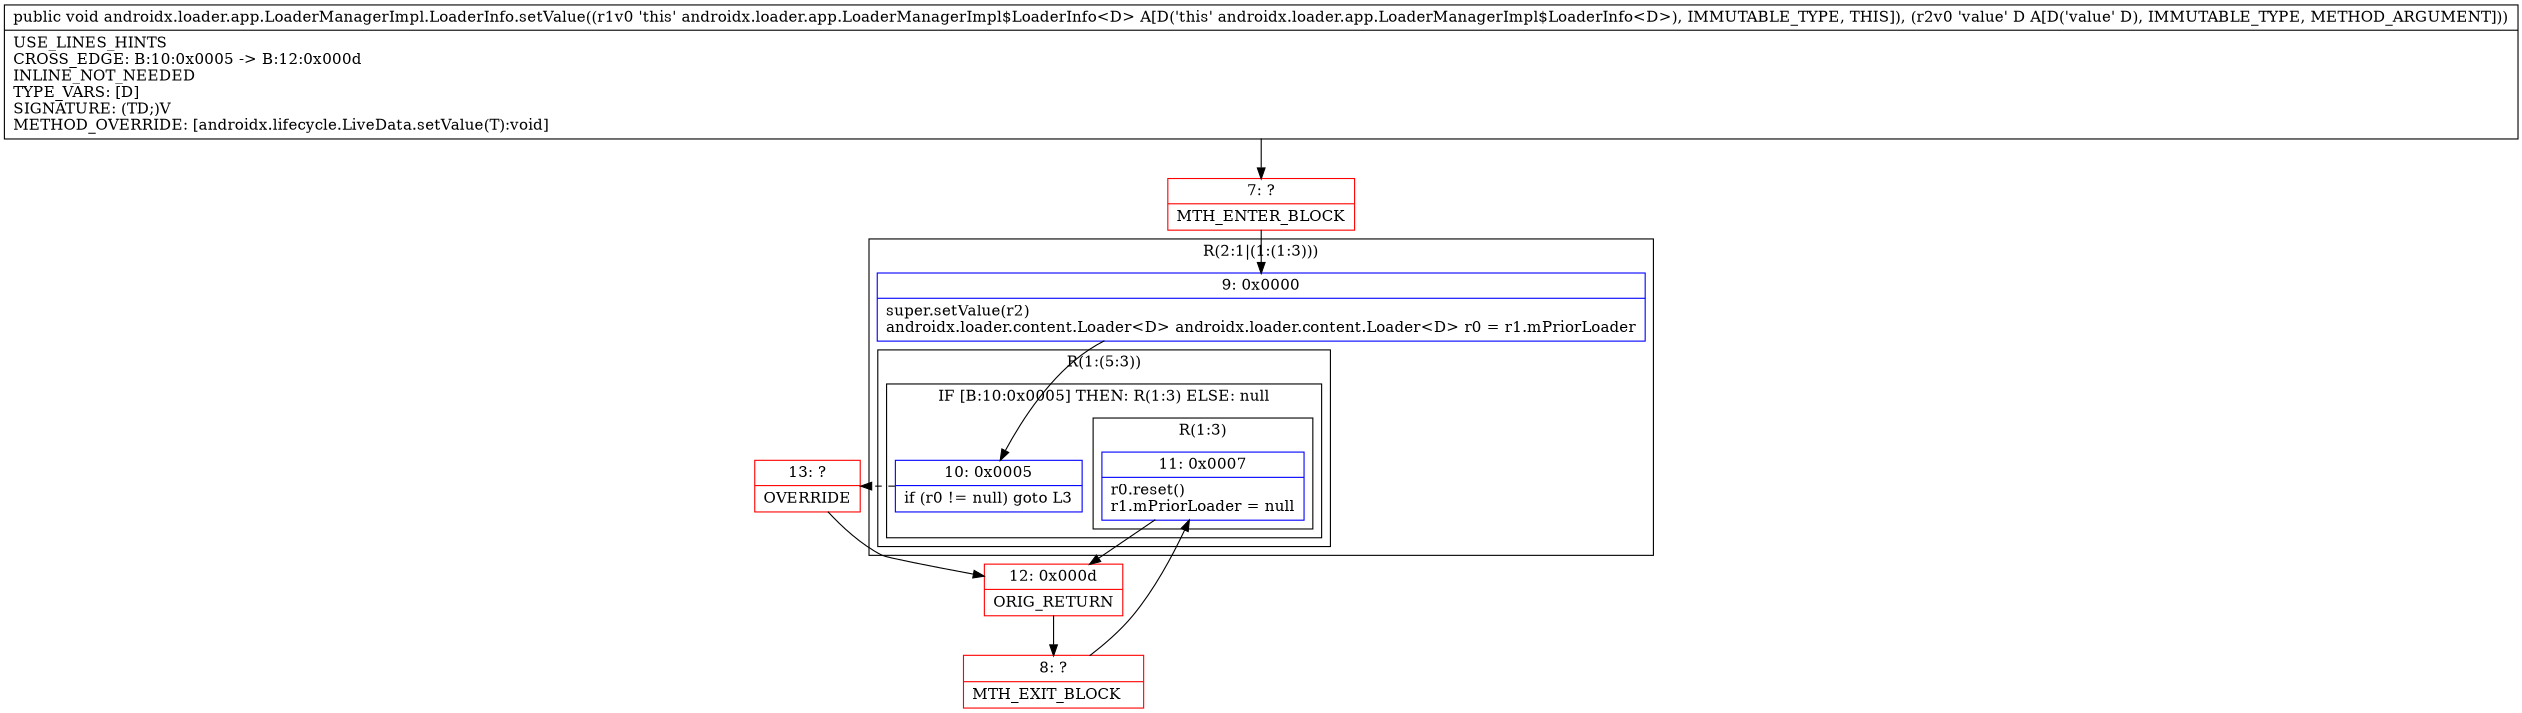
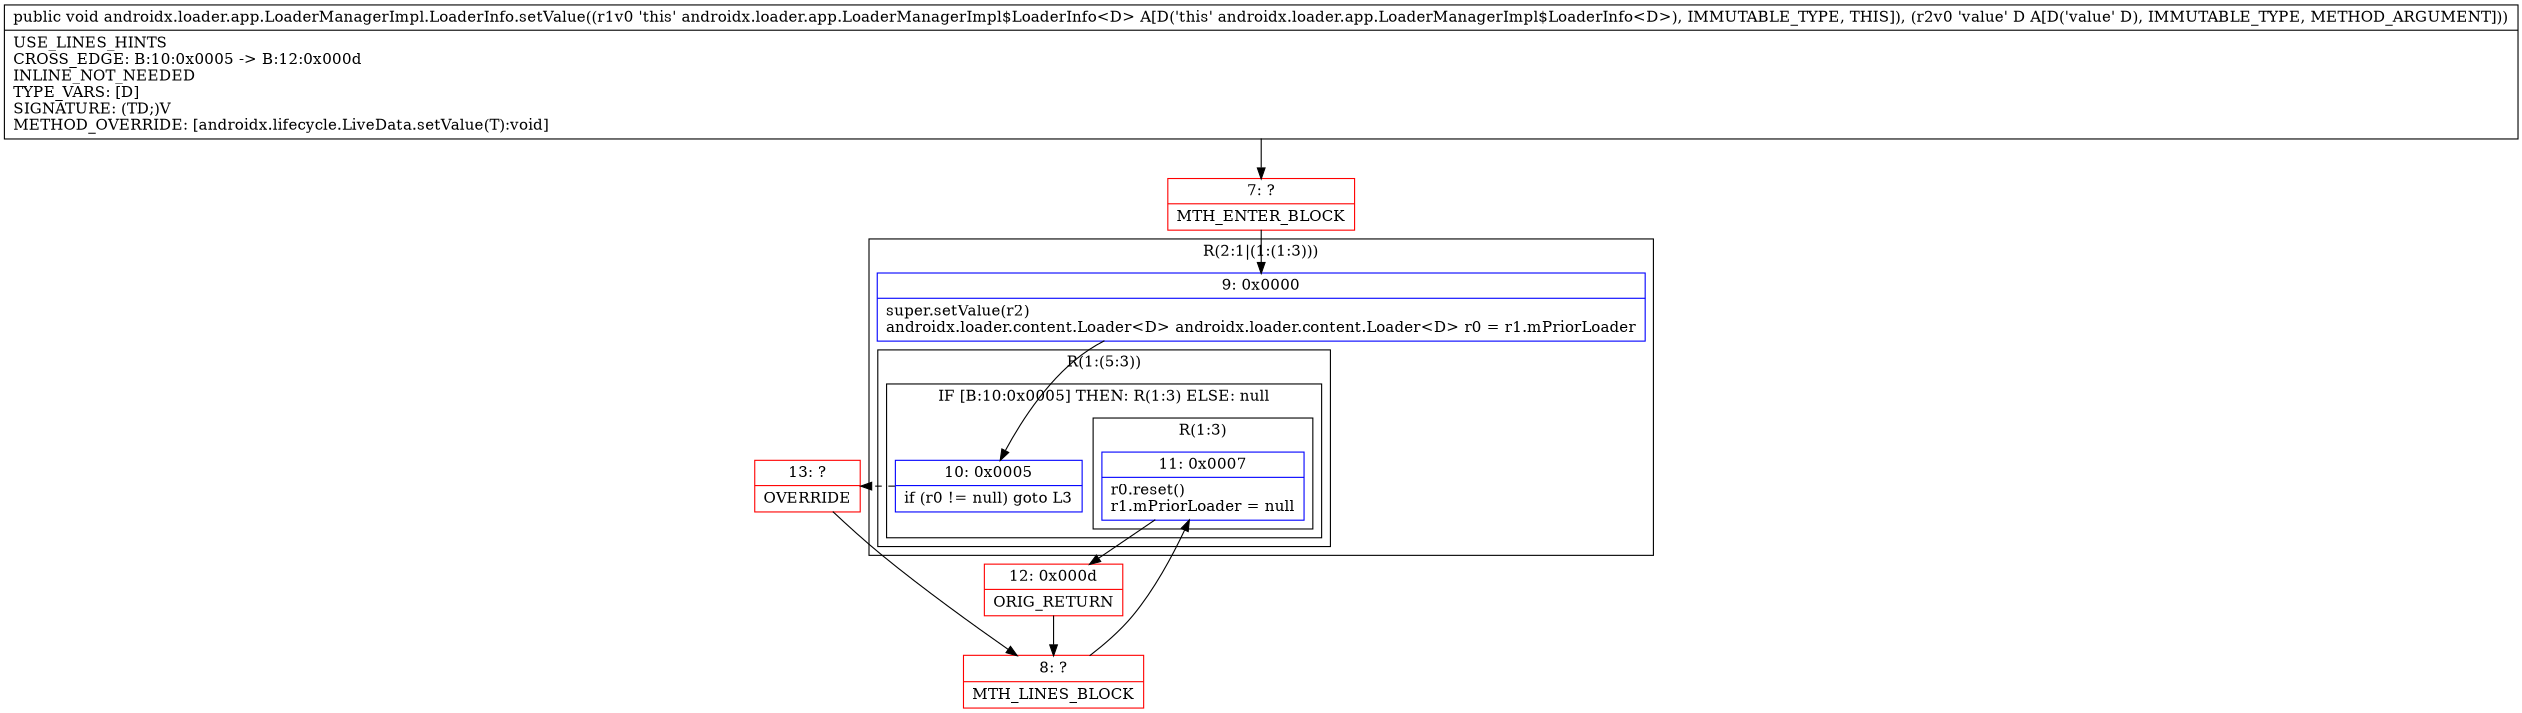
(913, 563) -> (918, 584)
(1047, 694) -> (1054, 694)
